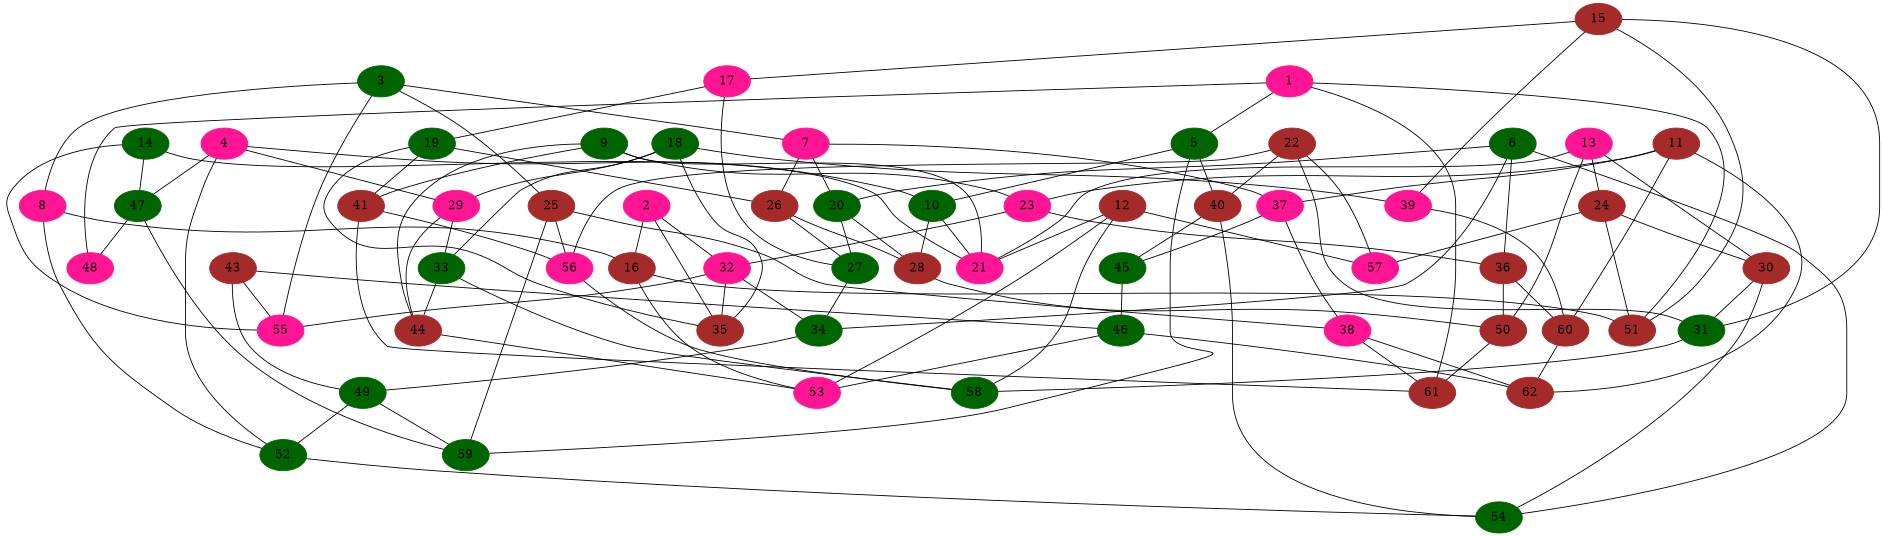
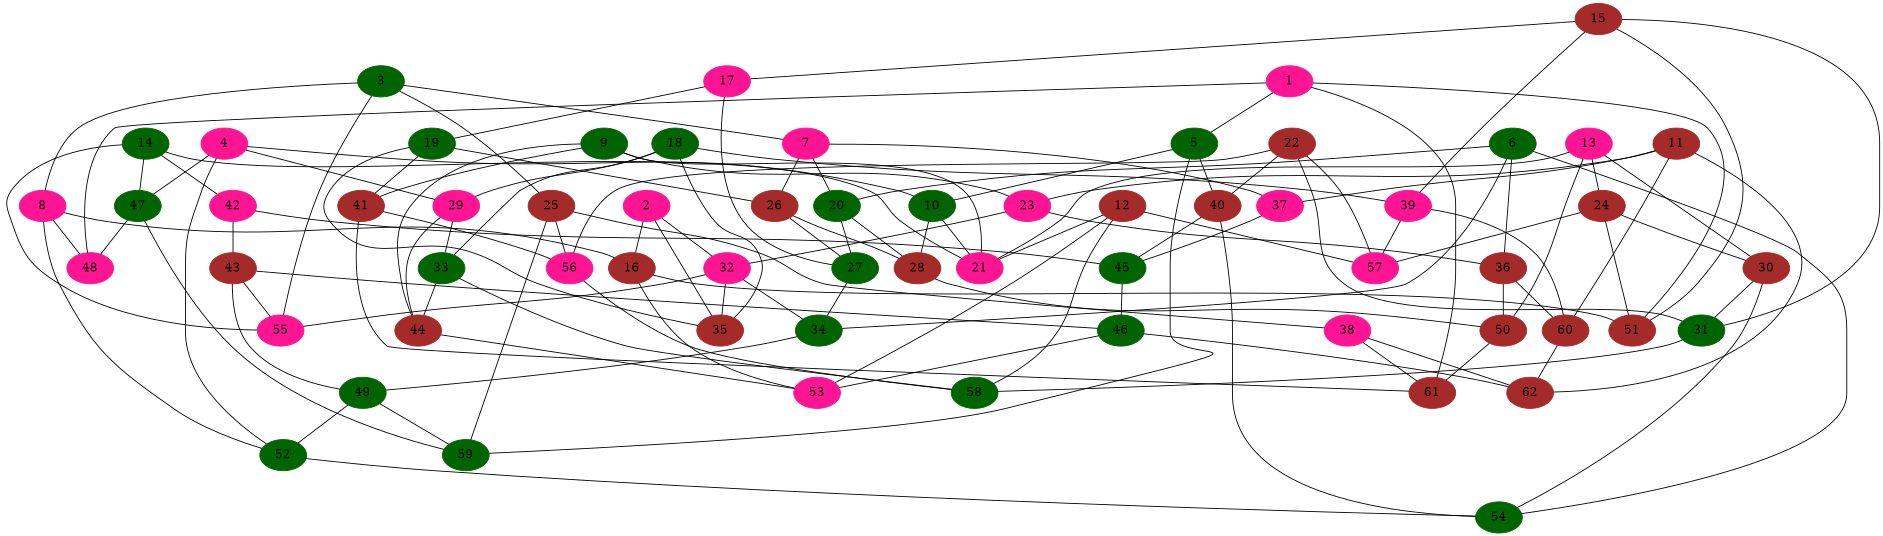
none -> (233, 206)
none -> (66, 237)
none -> (1392, 237)
(1308, 271) -> none
